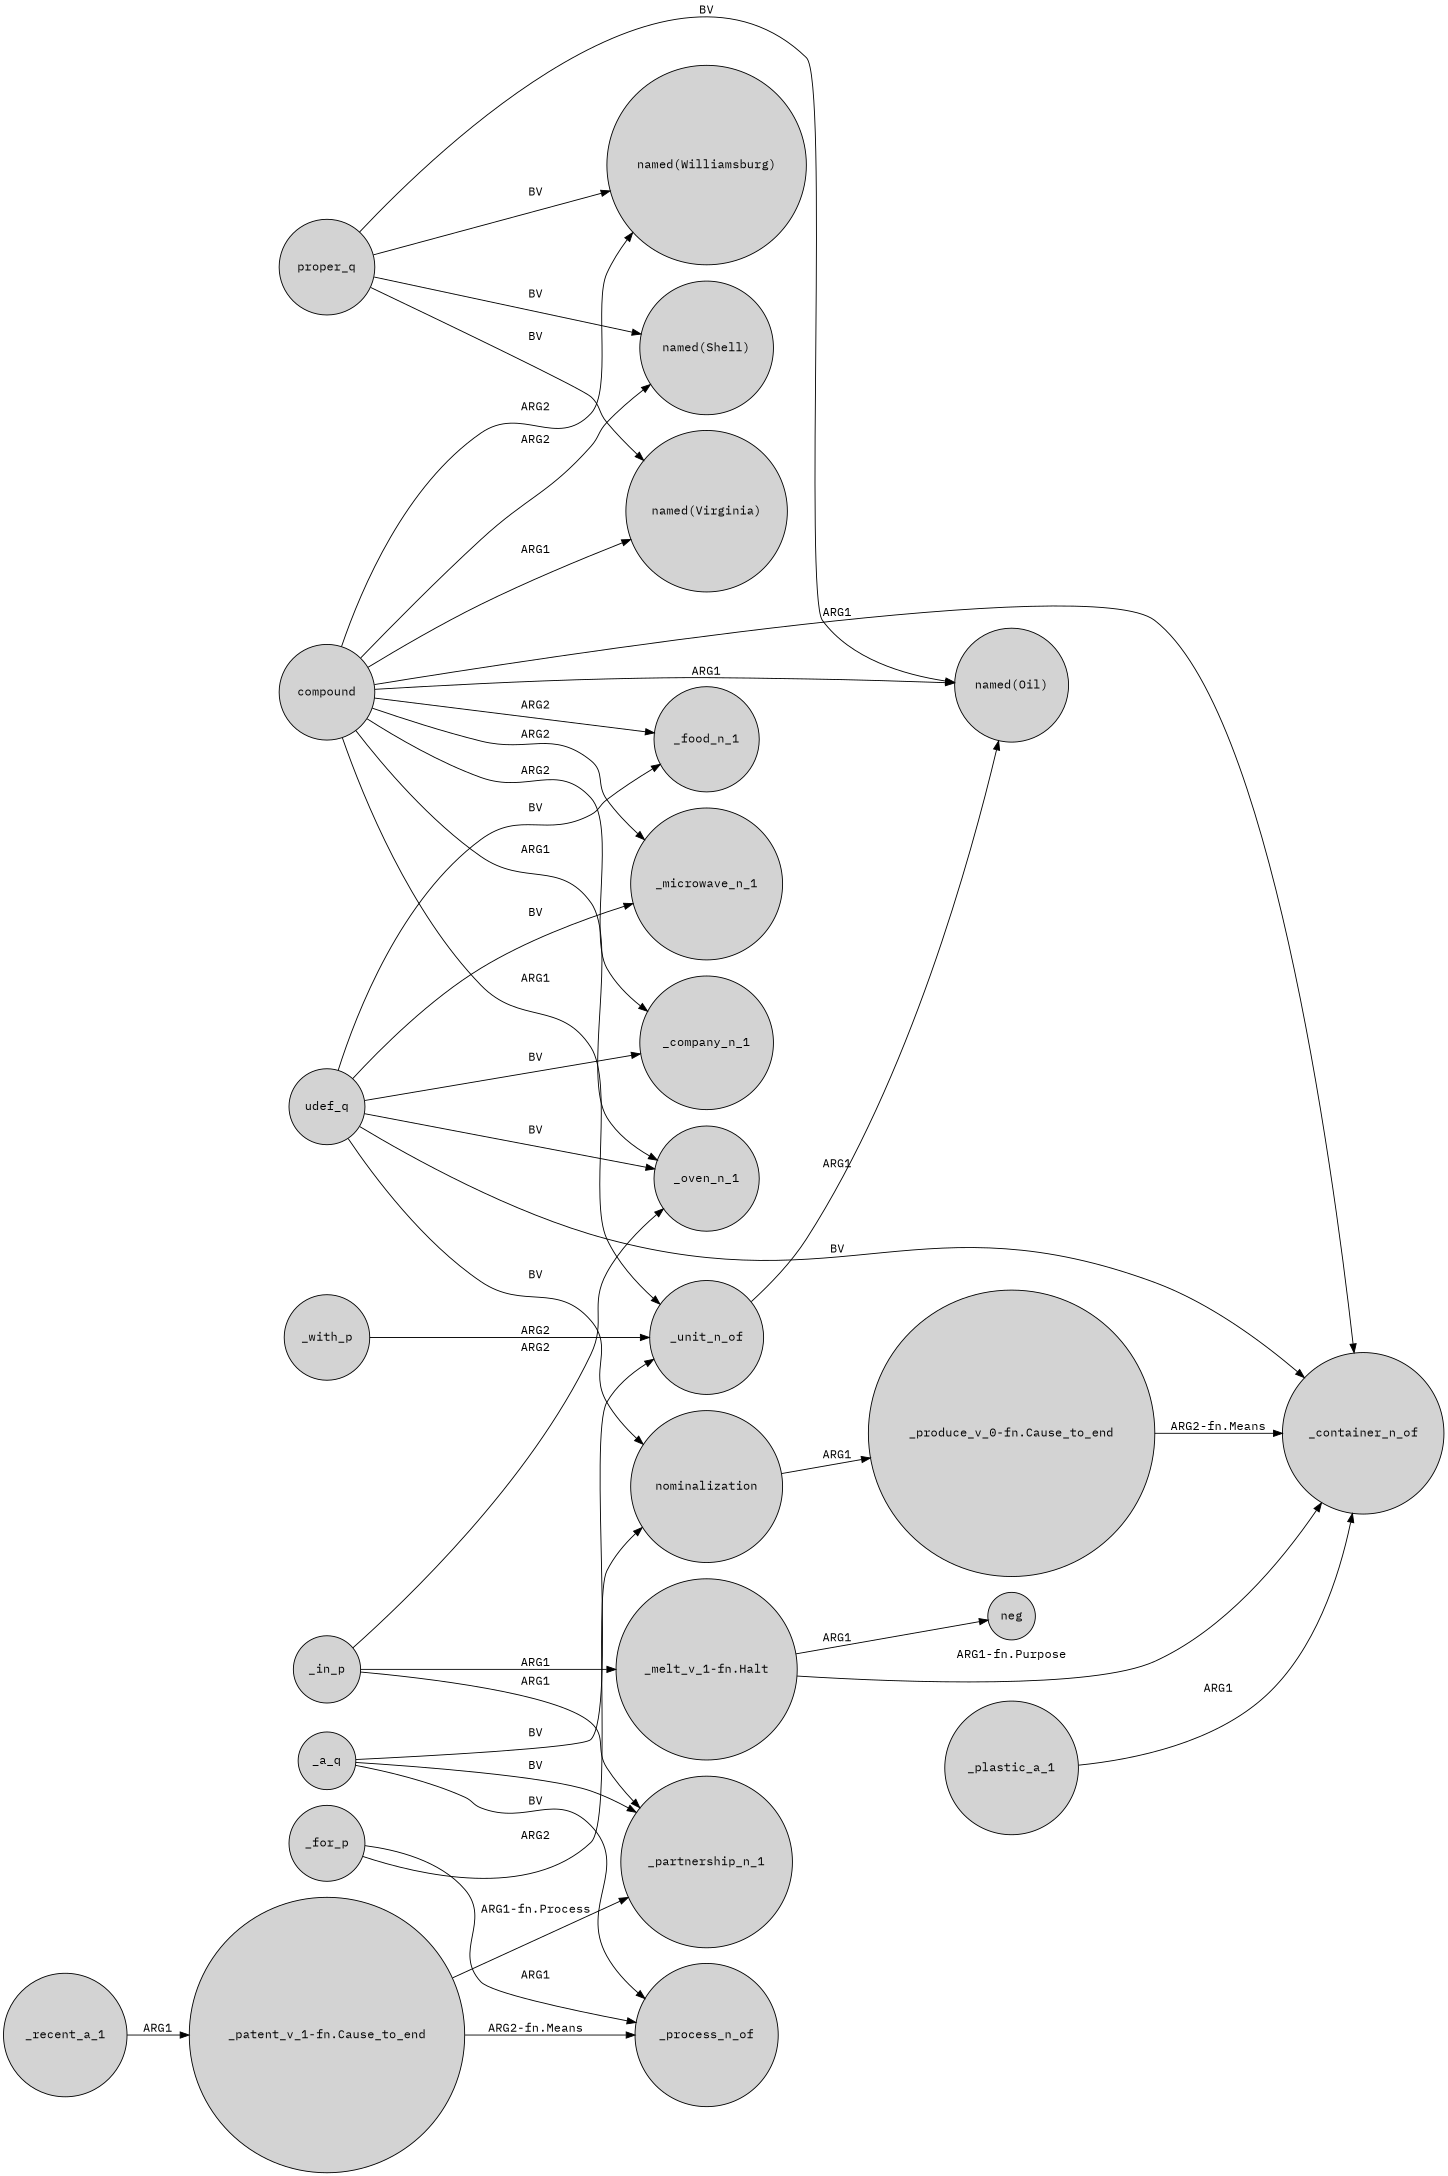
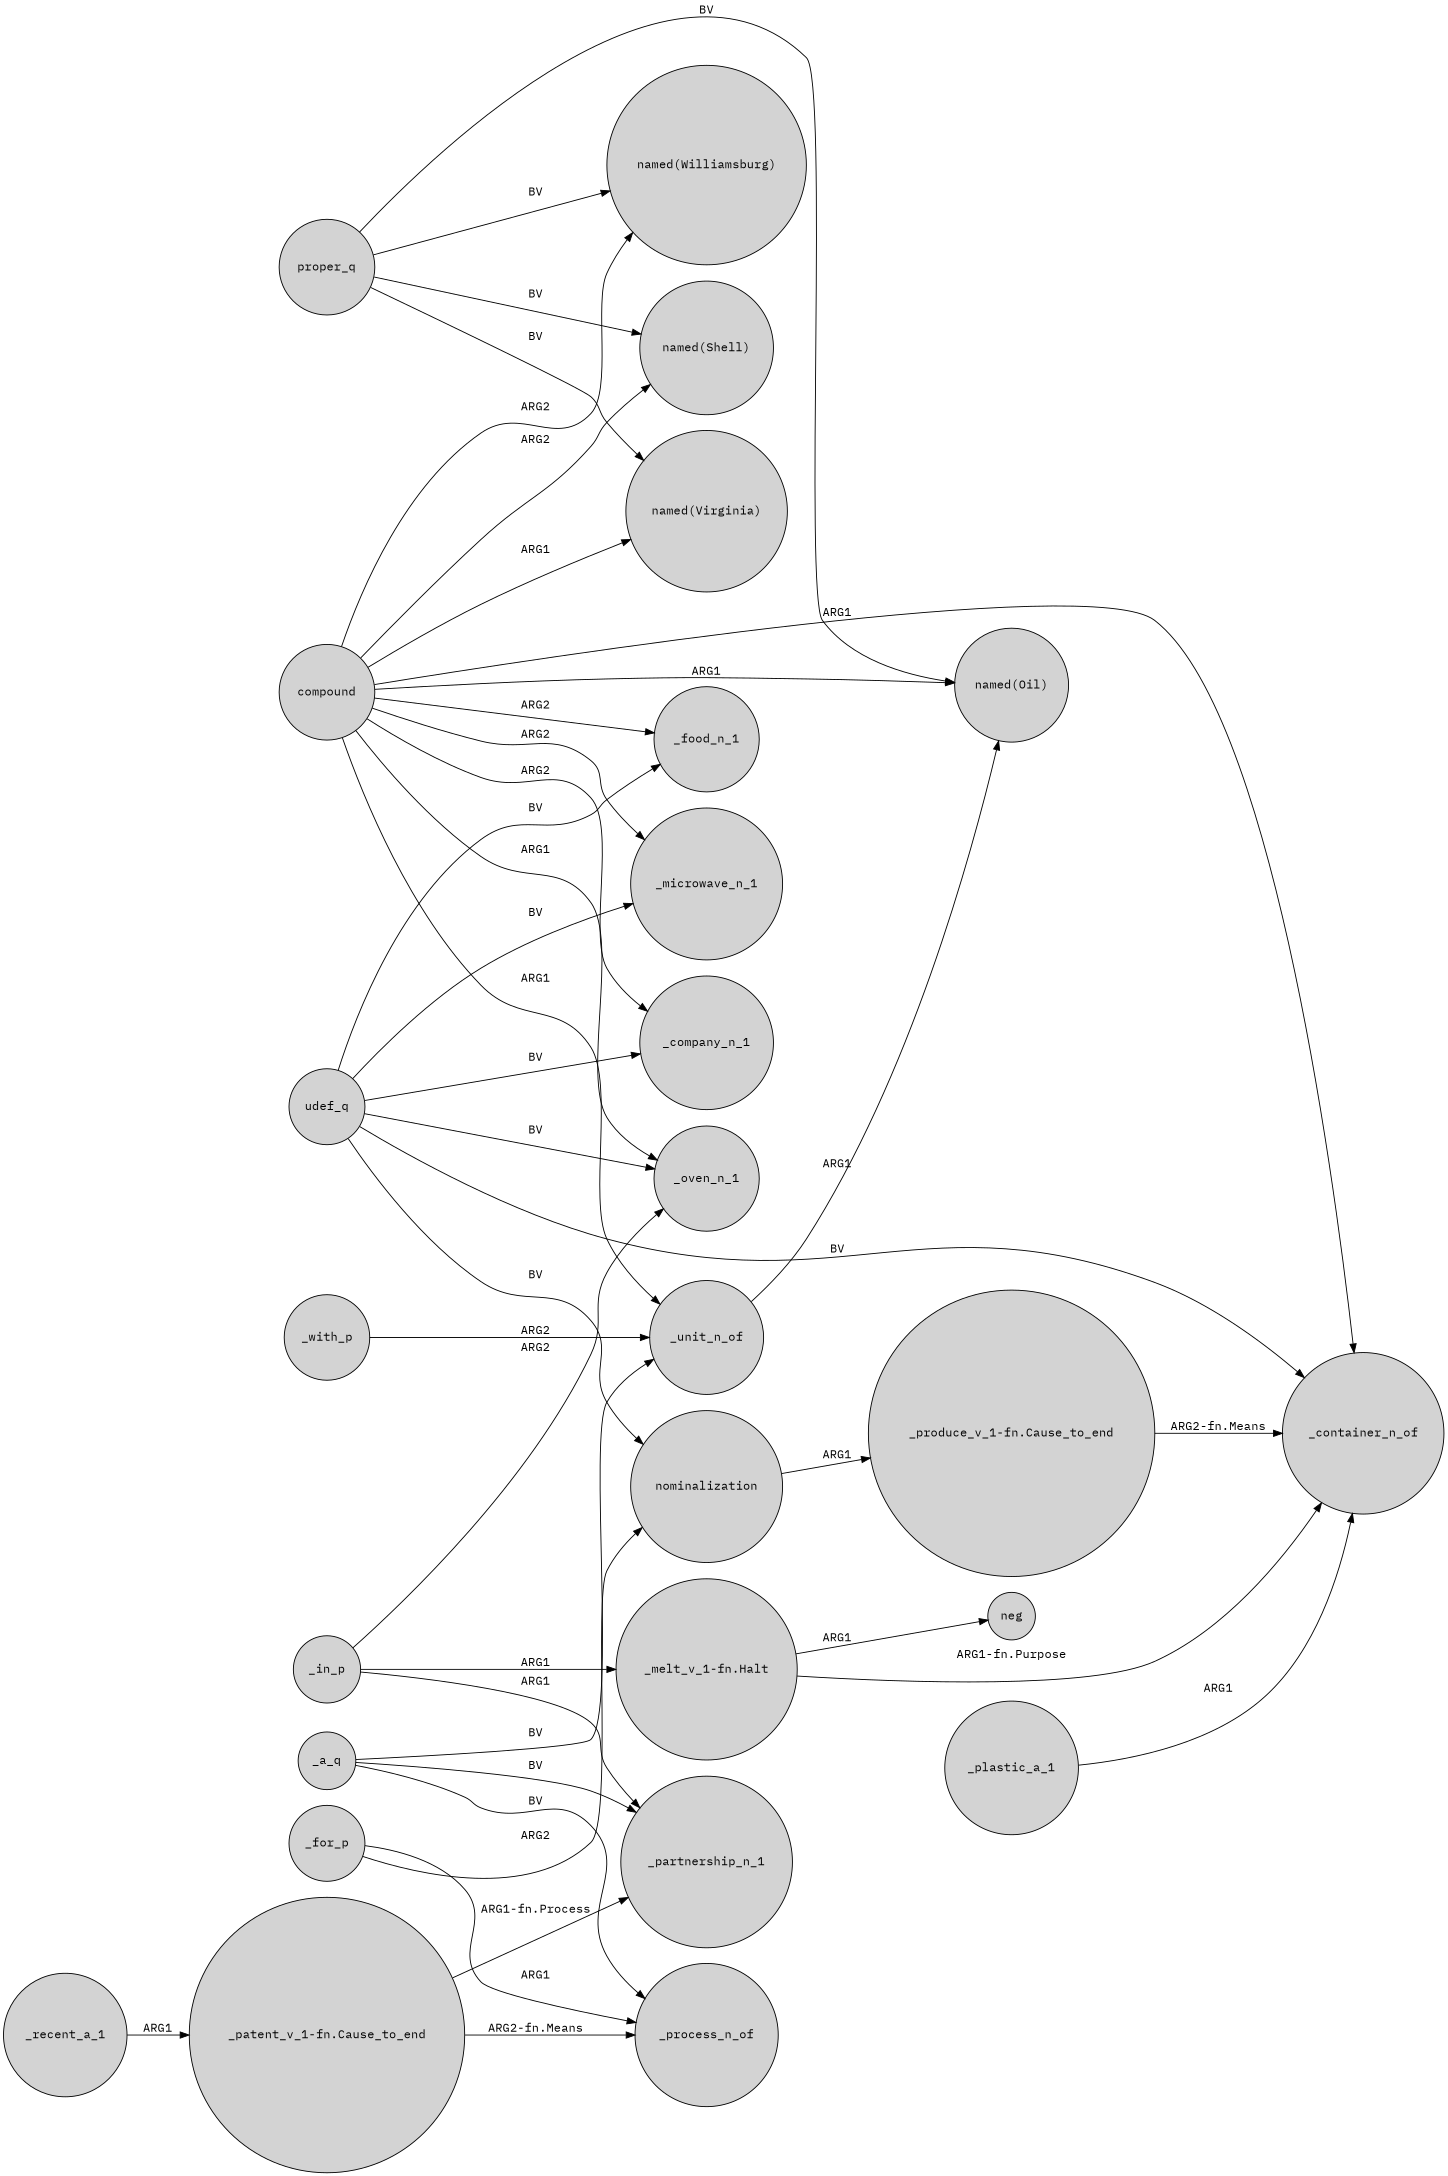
(1012, 1433) -> (1012, 1433)
